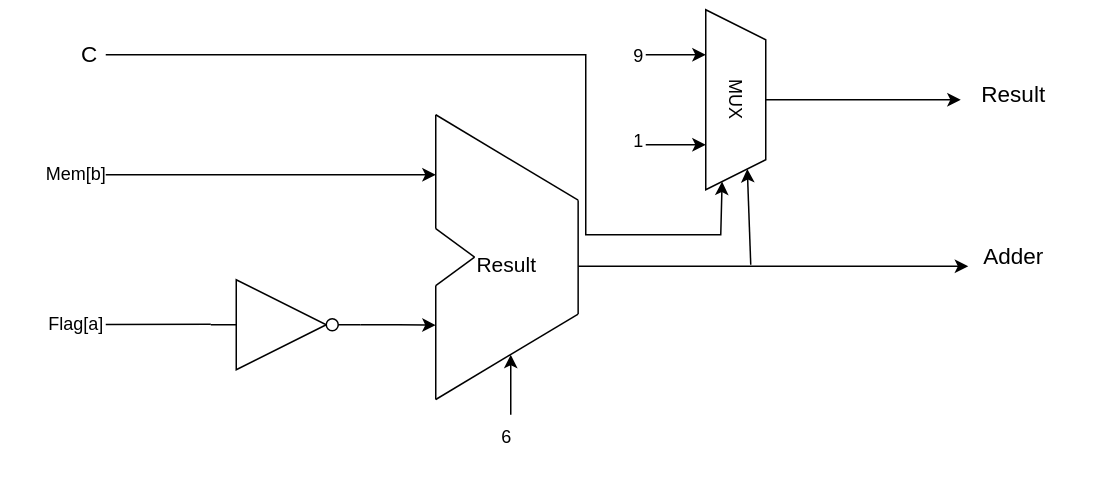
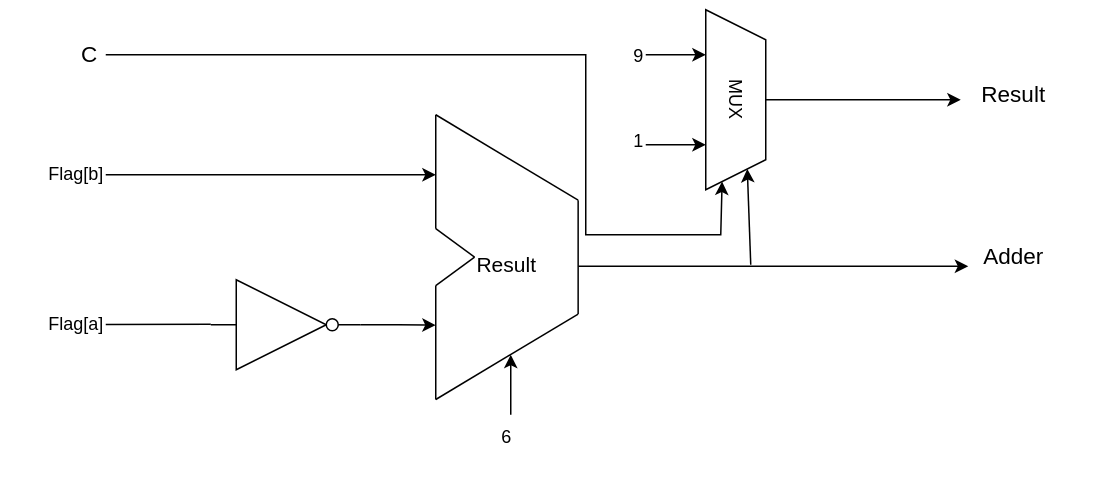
(77, 175) -> (77, 175)
